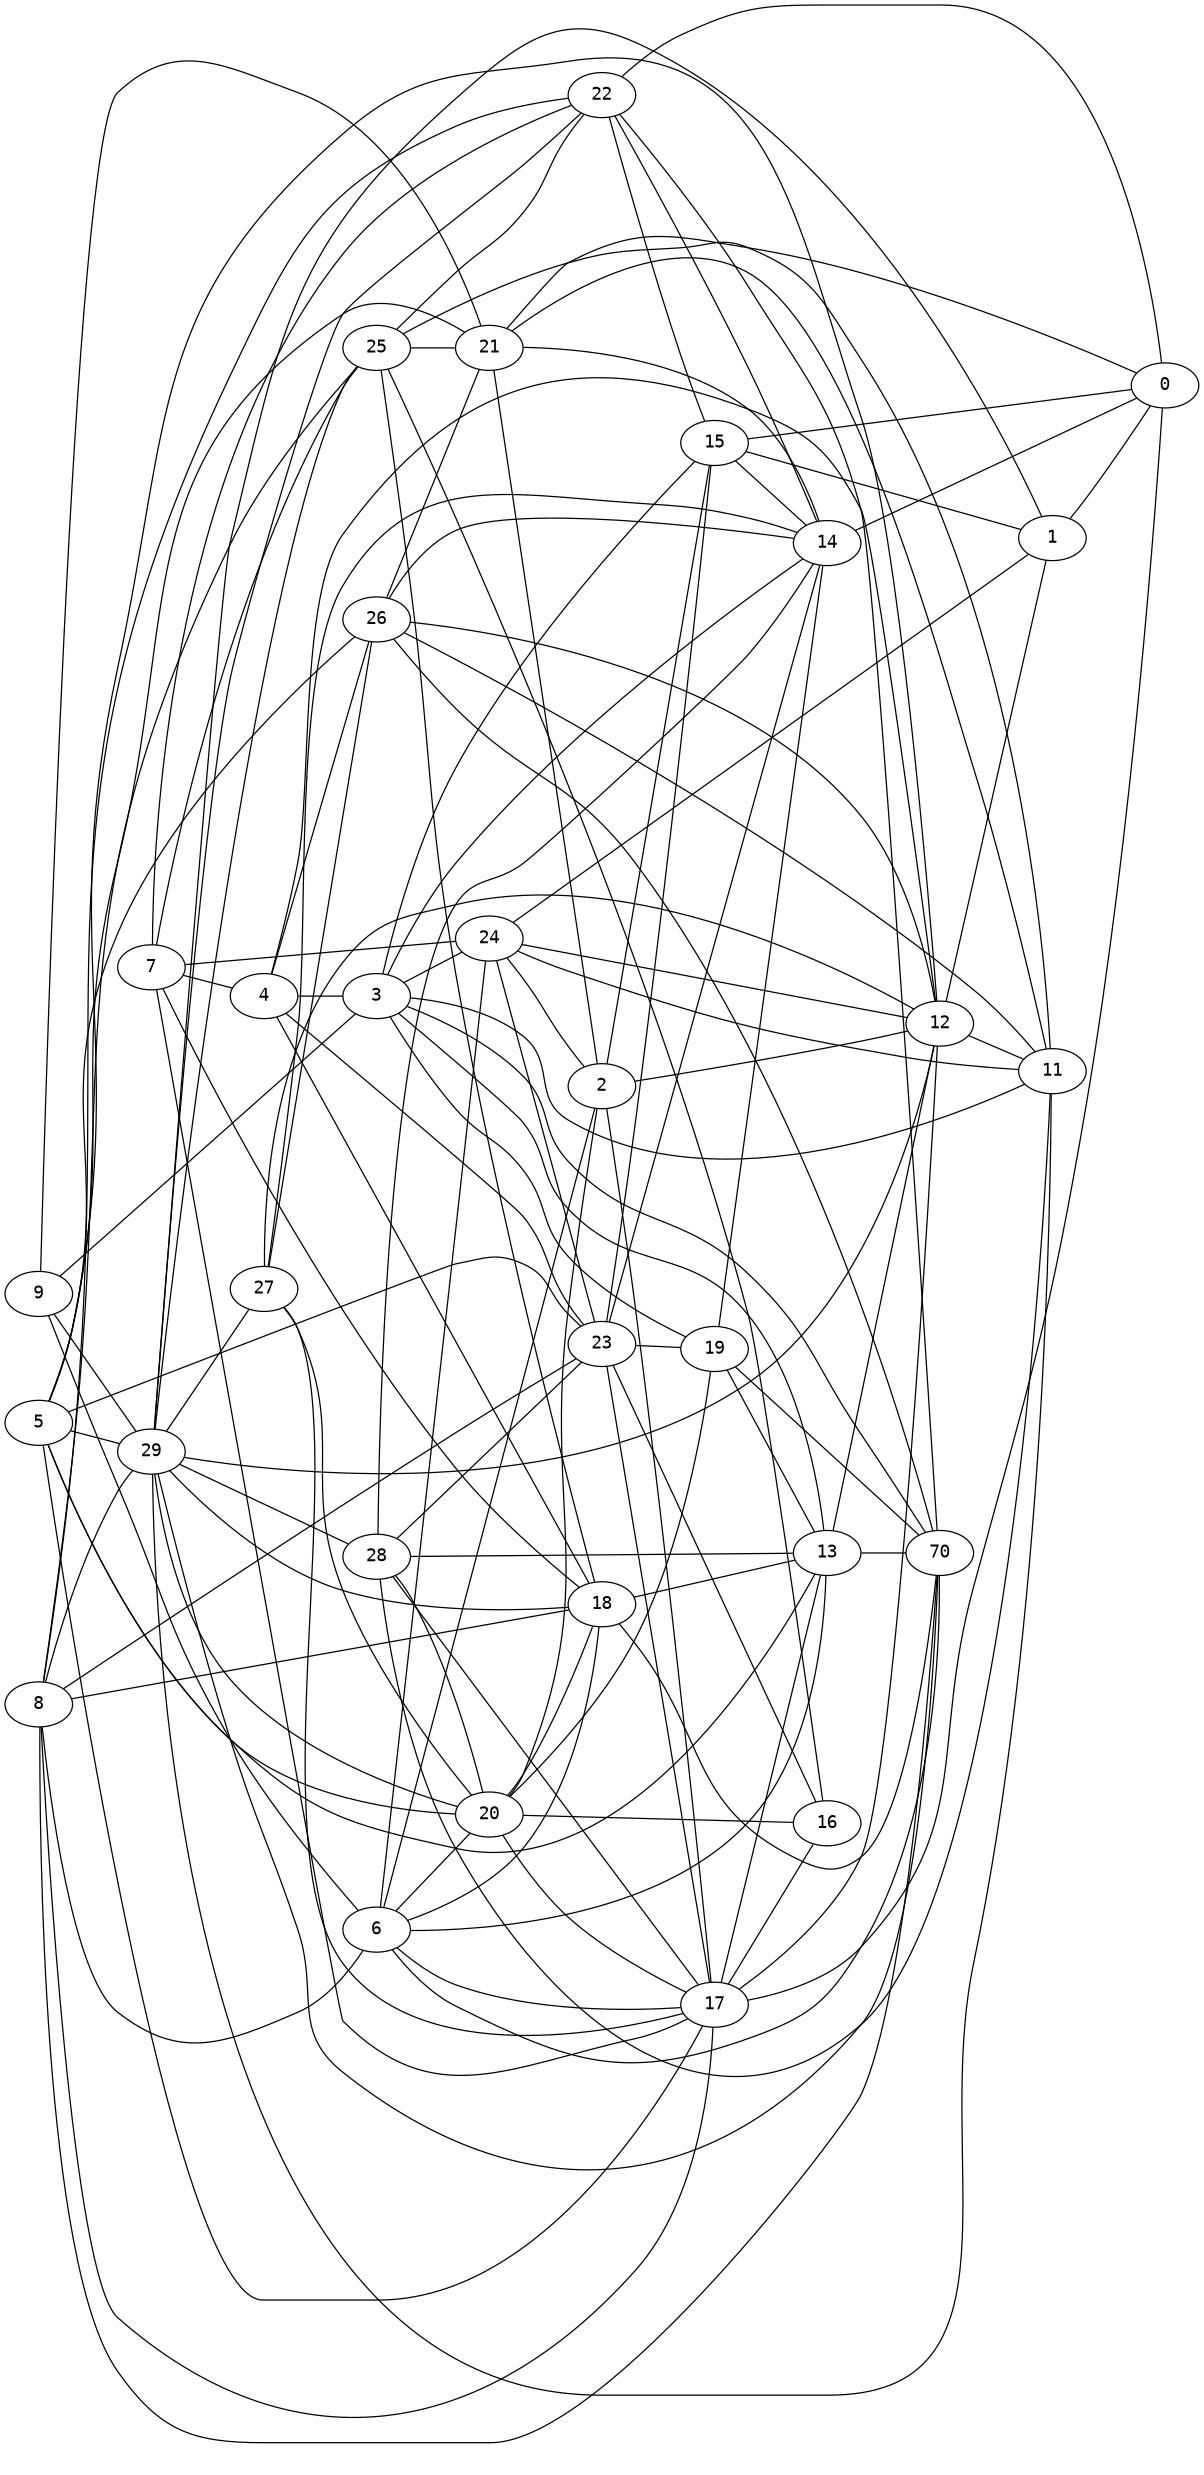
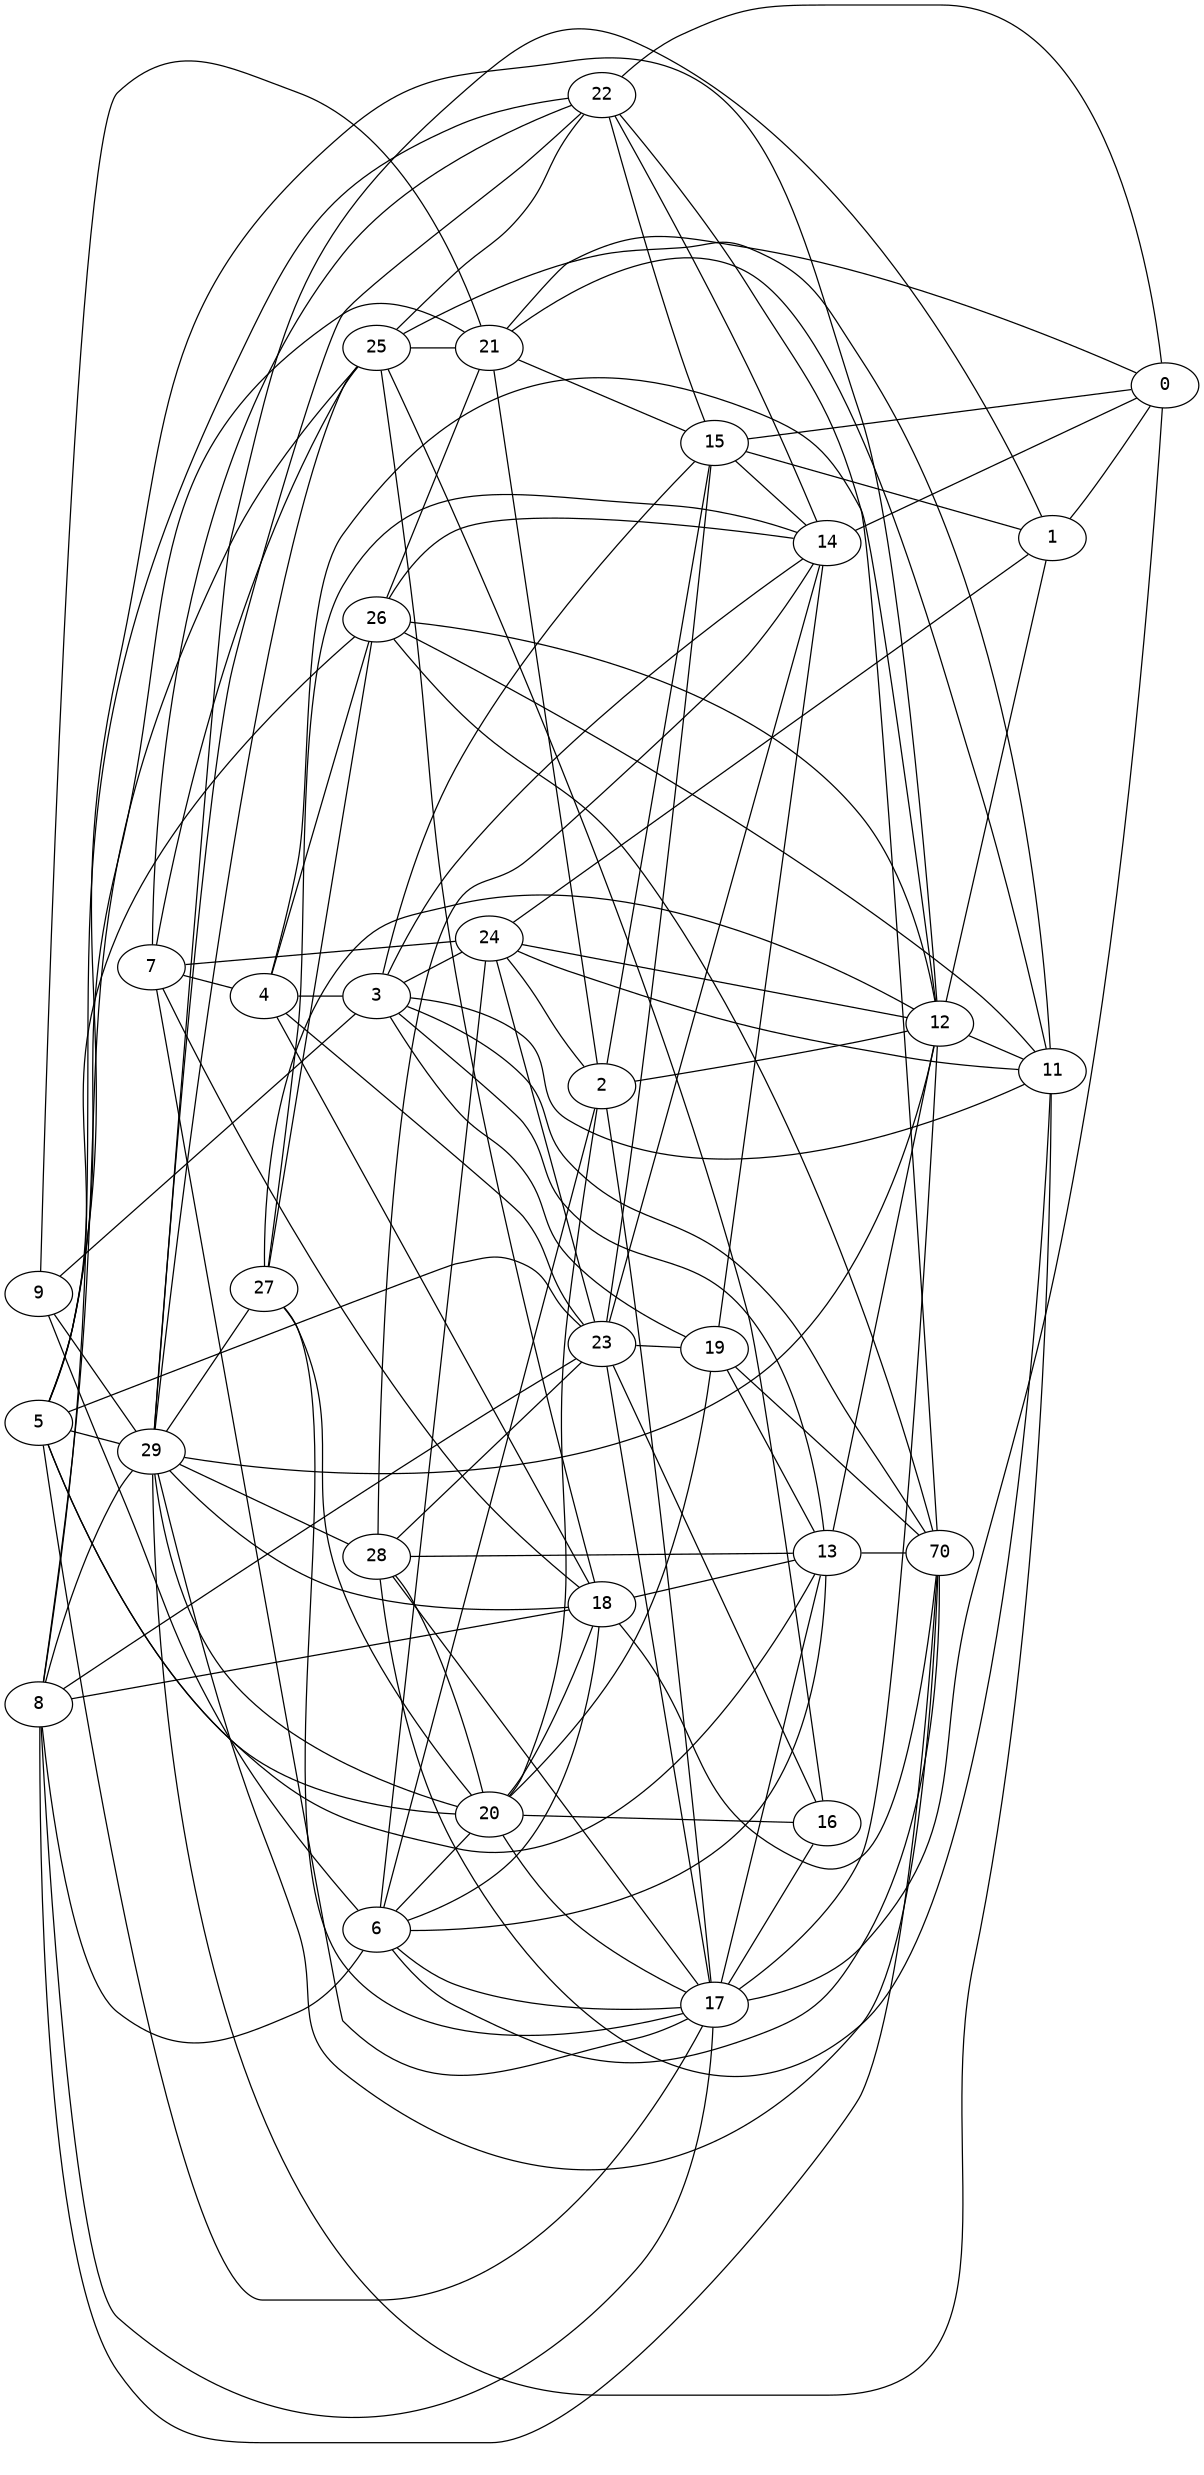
(704, 383) -> (602, 395)
